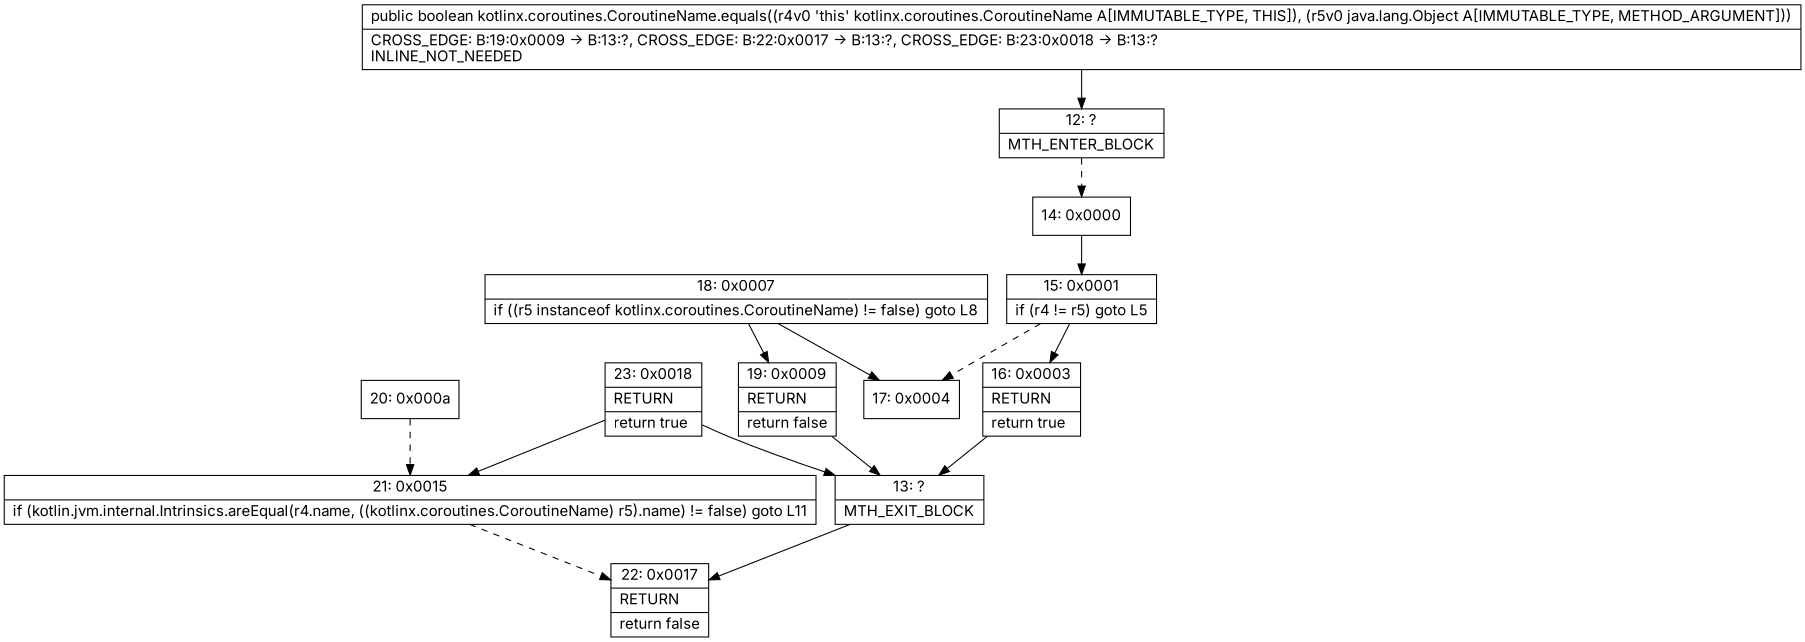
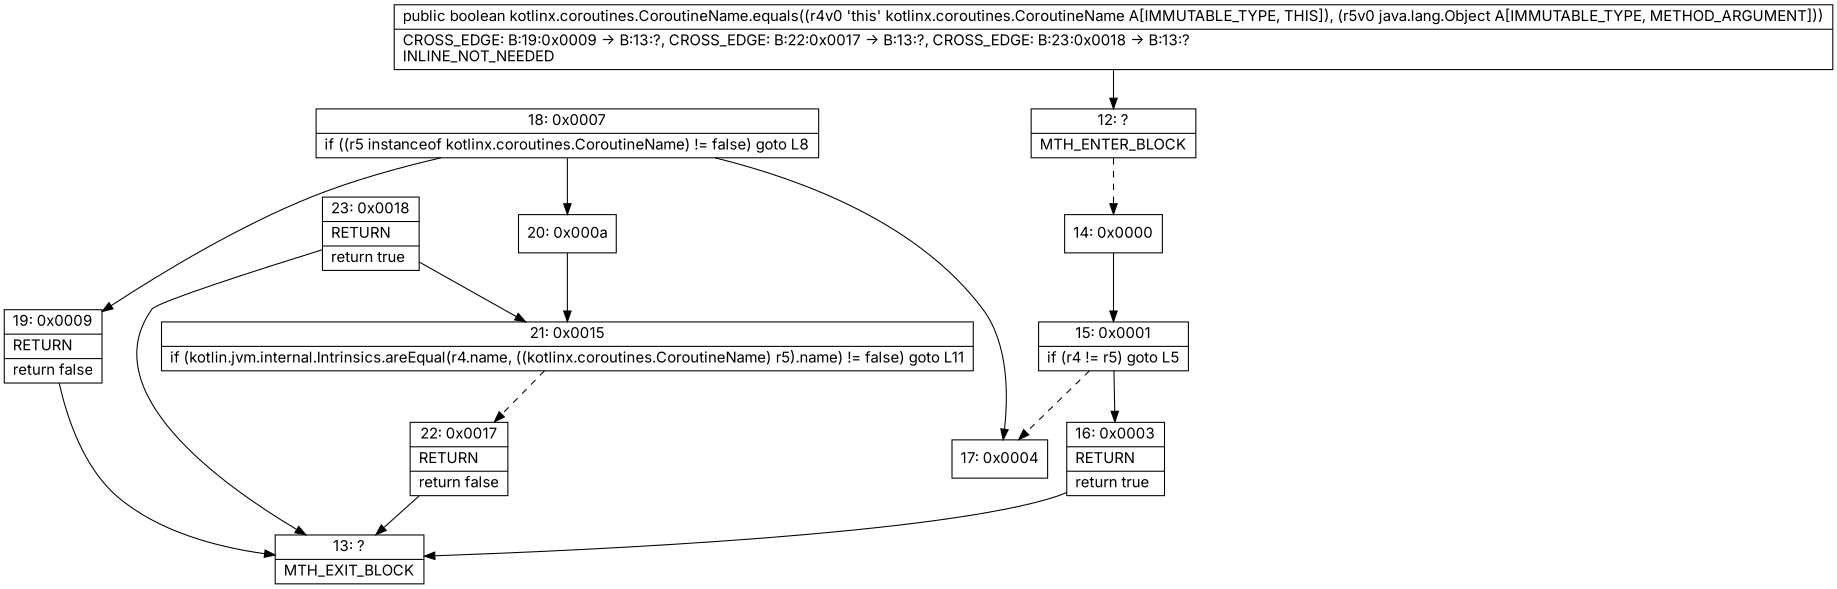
none -> (567, 181)
(410, 442) -> (567, 282)
(785, 550) -> (402, 512)
